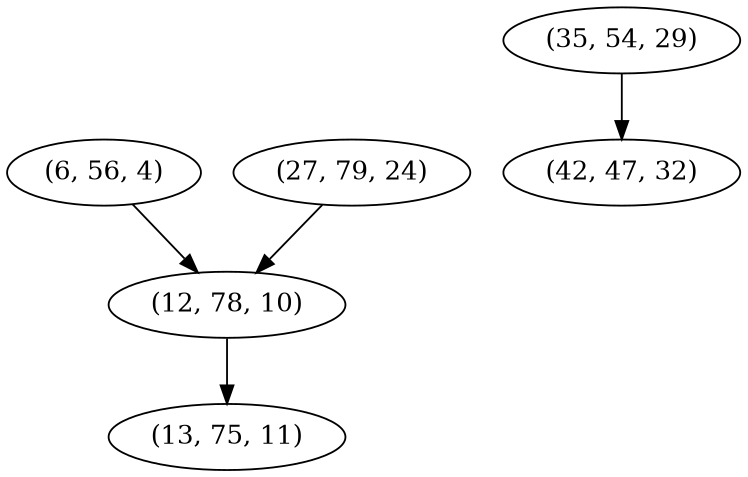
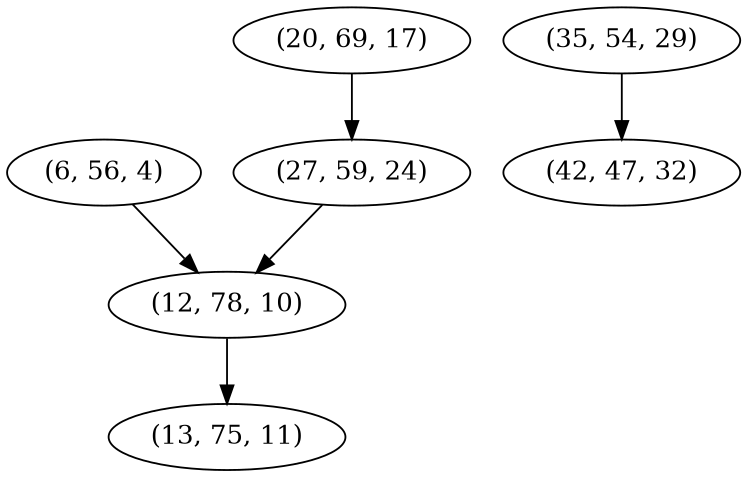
none -> (352, 40)
(352, 173) -> (352, 173)
